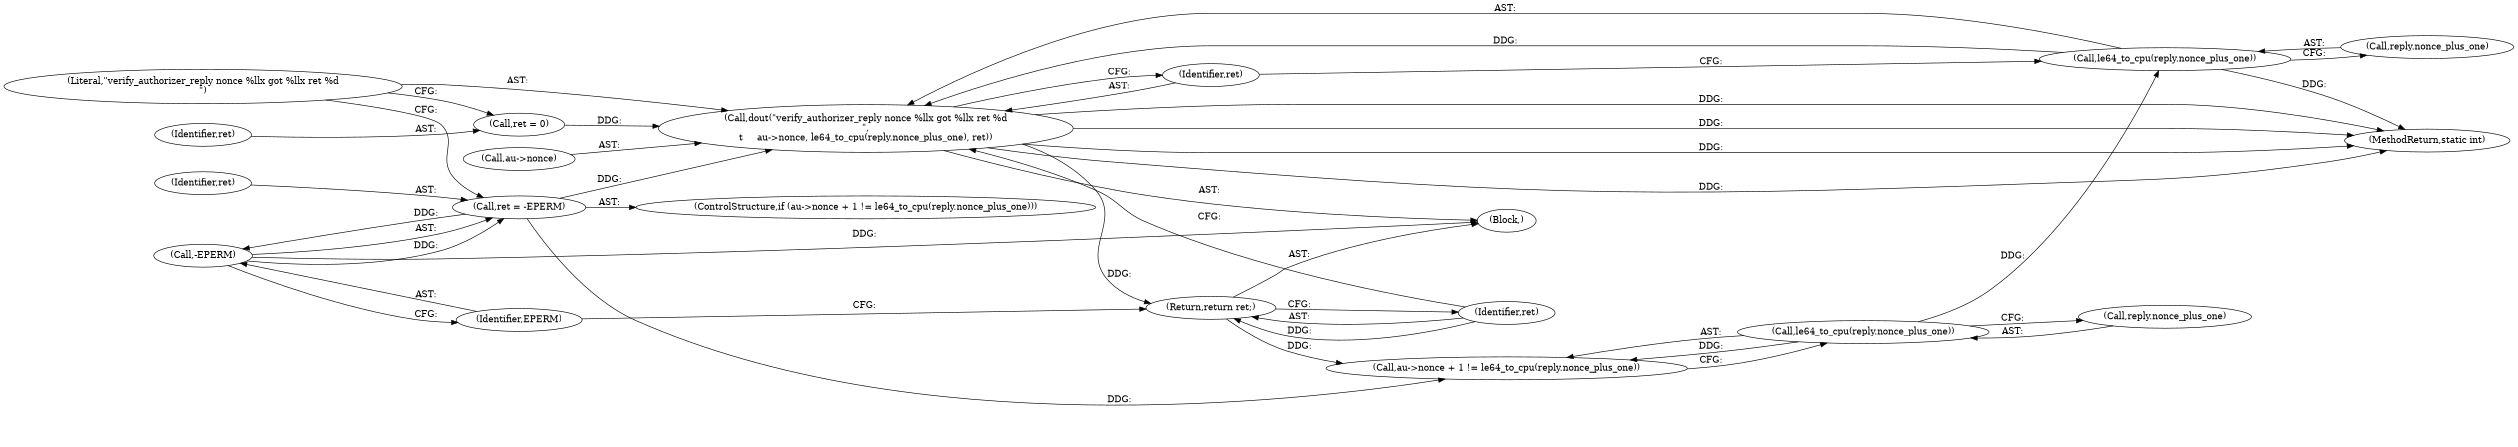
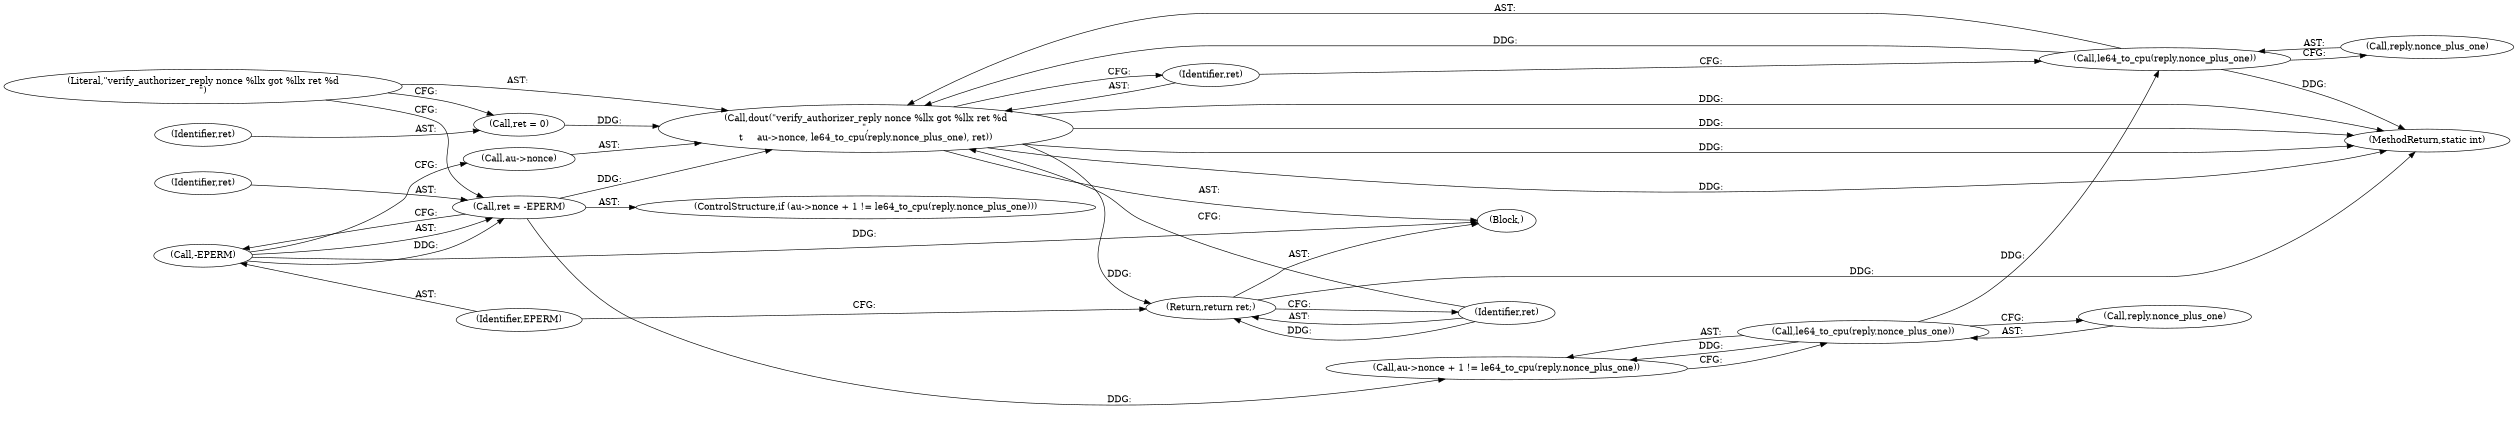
(427, 213) -> (427, 213)
(338, 302) -> (363, 223)
(1278, 348) -> (1850, 277)
